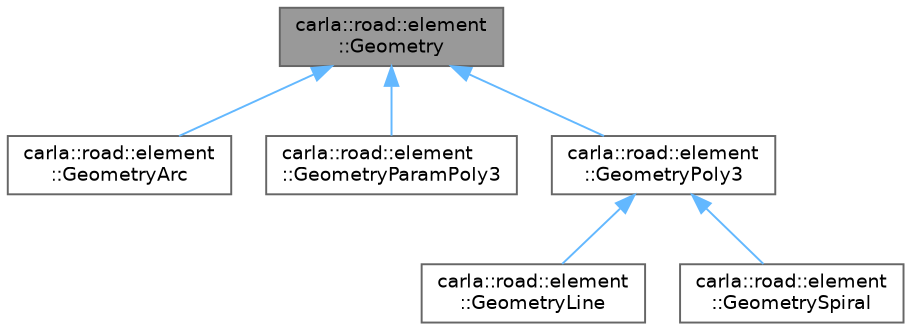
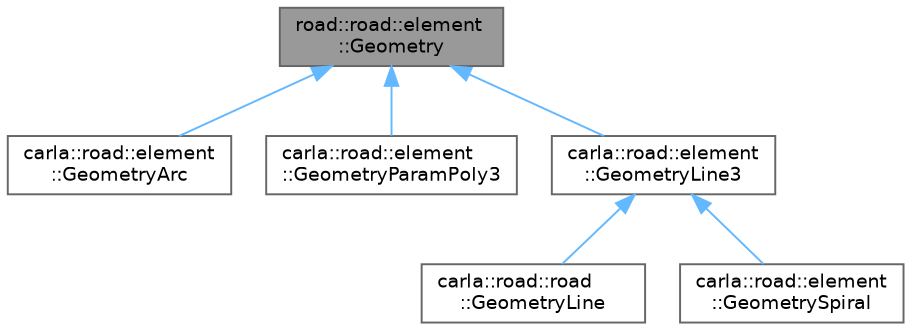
(392, 37) -> (392, 37)
(664, 165) -> (664, 165)
(533, 293) -> (533, 293)
